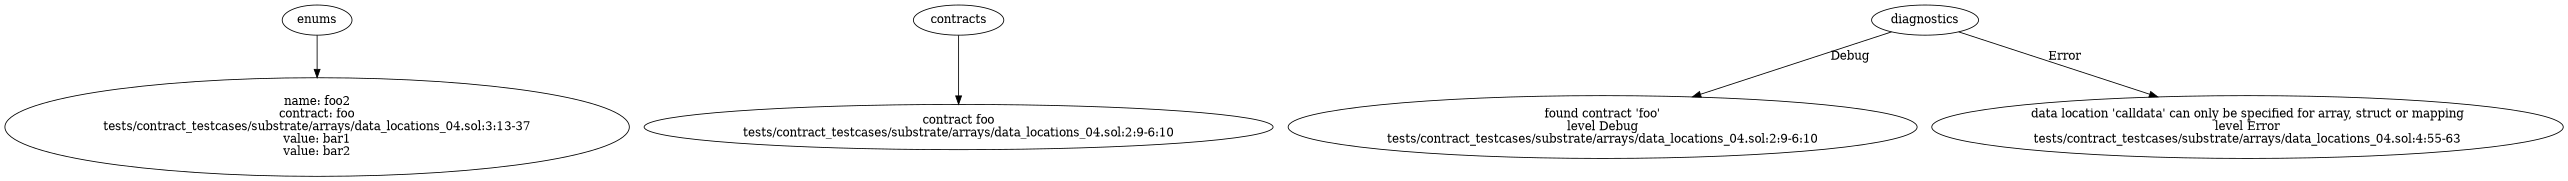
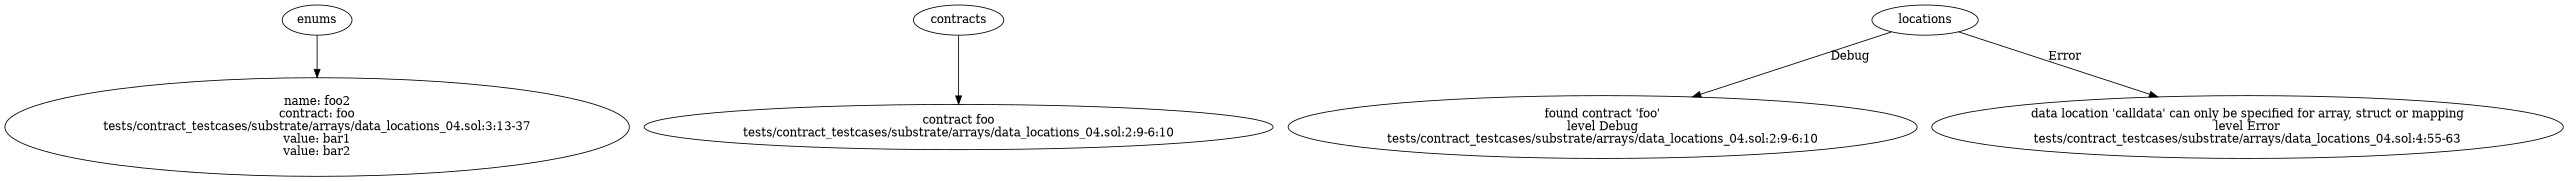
(1925, 20) -> (1925, 20)
